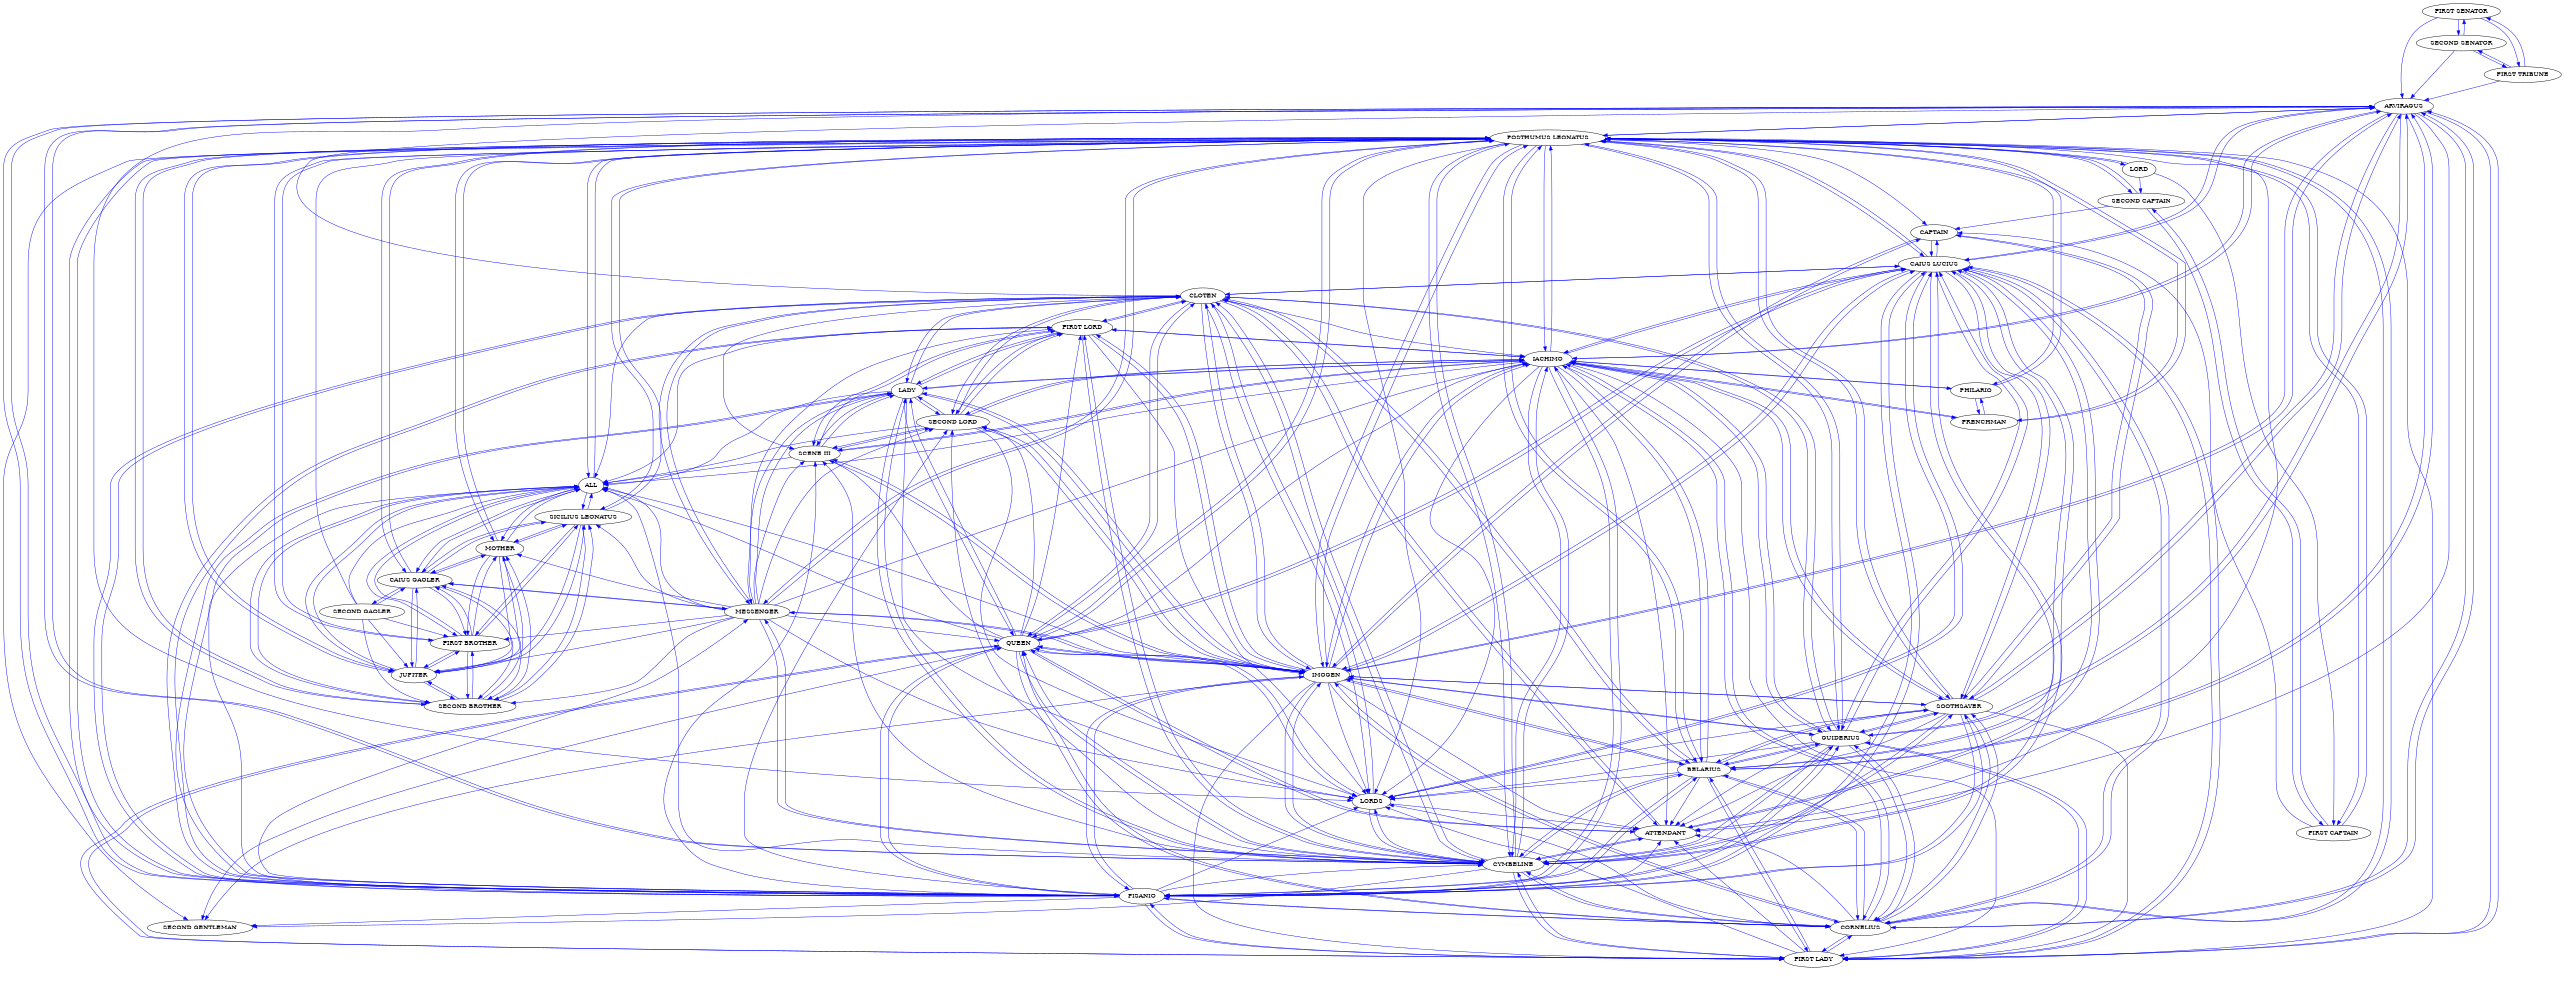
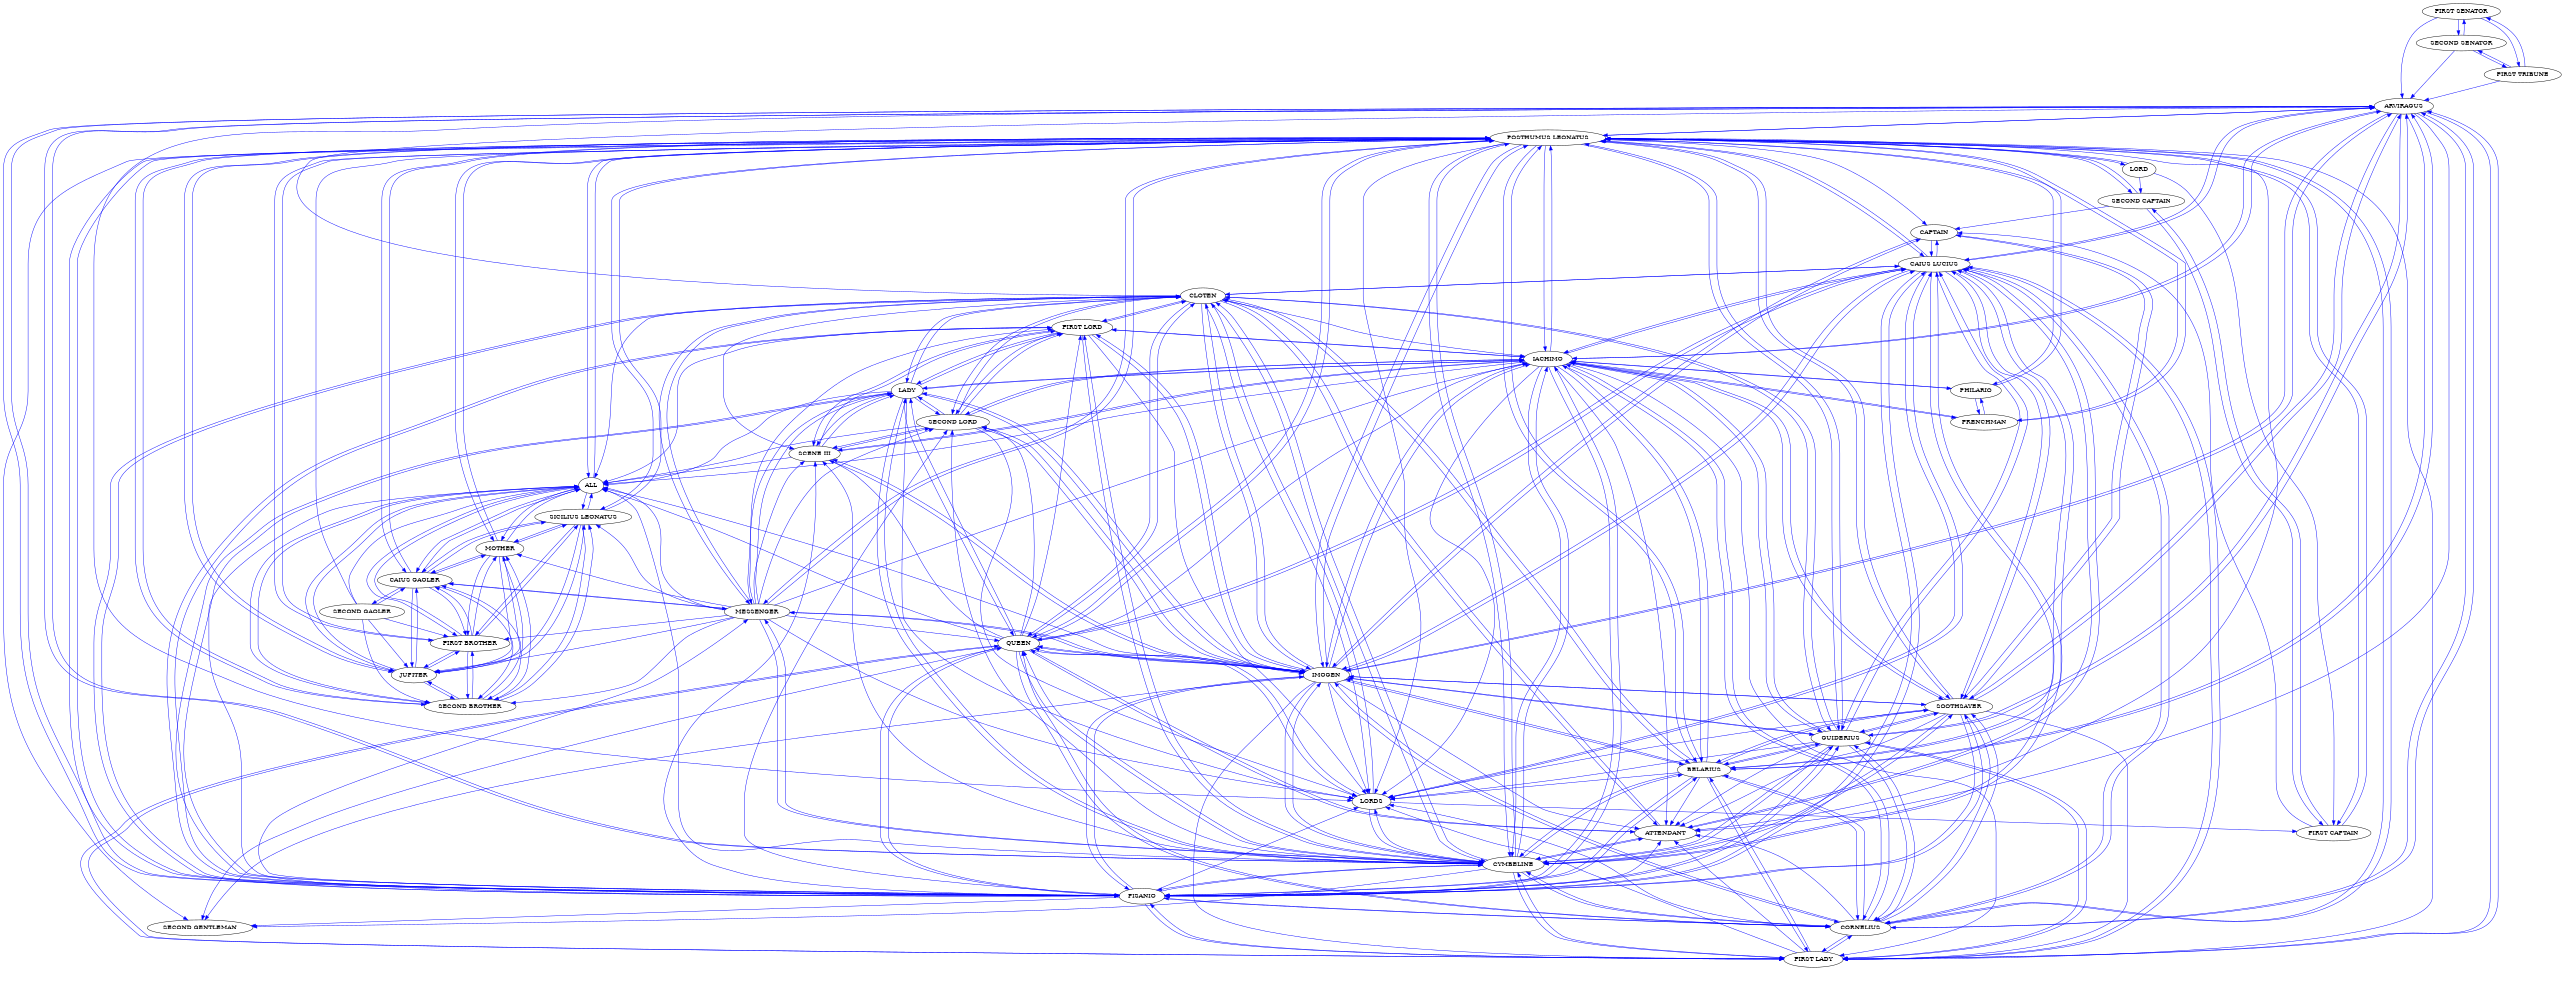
(1499, 815) -> (1819, 816)
none -> (1322, 872)
